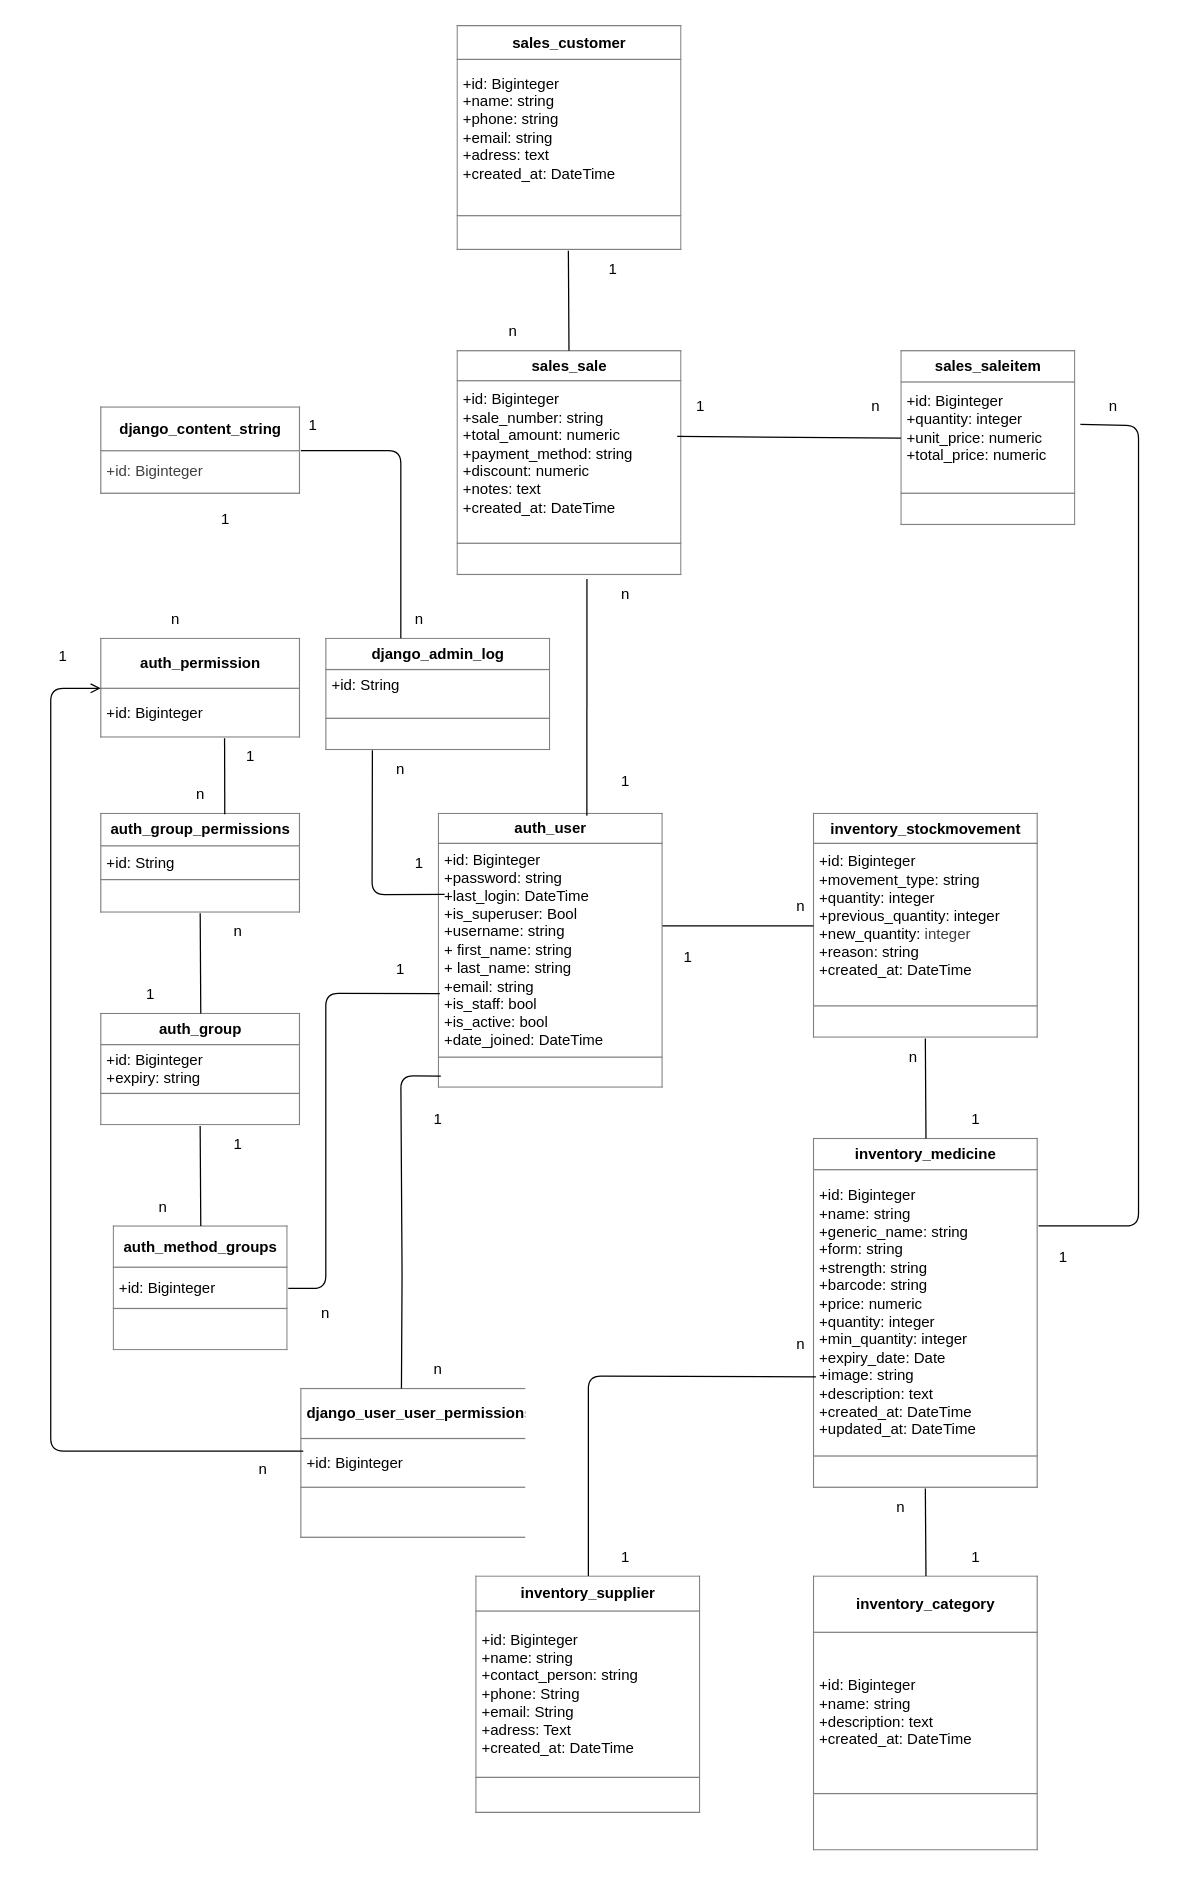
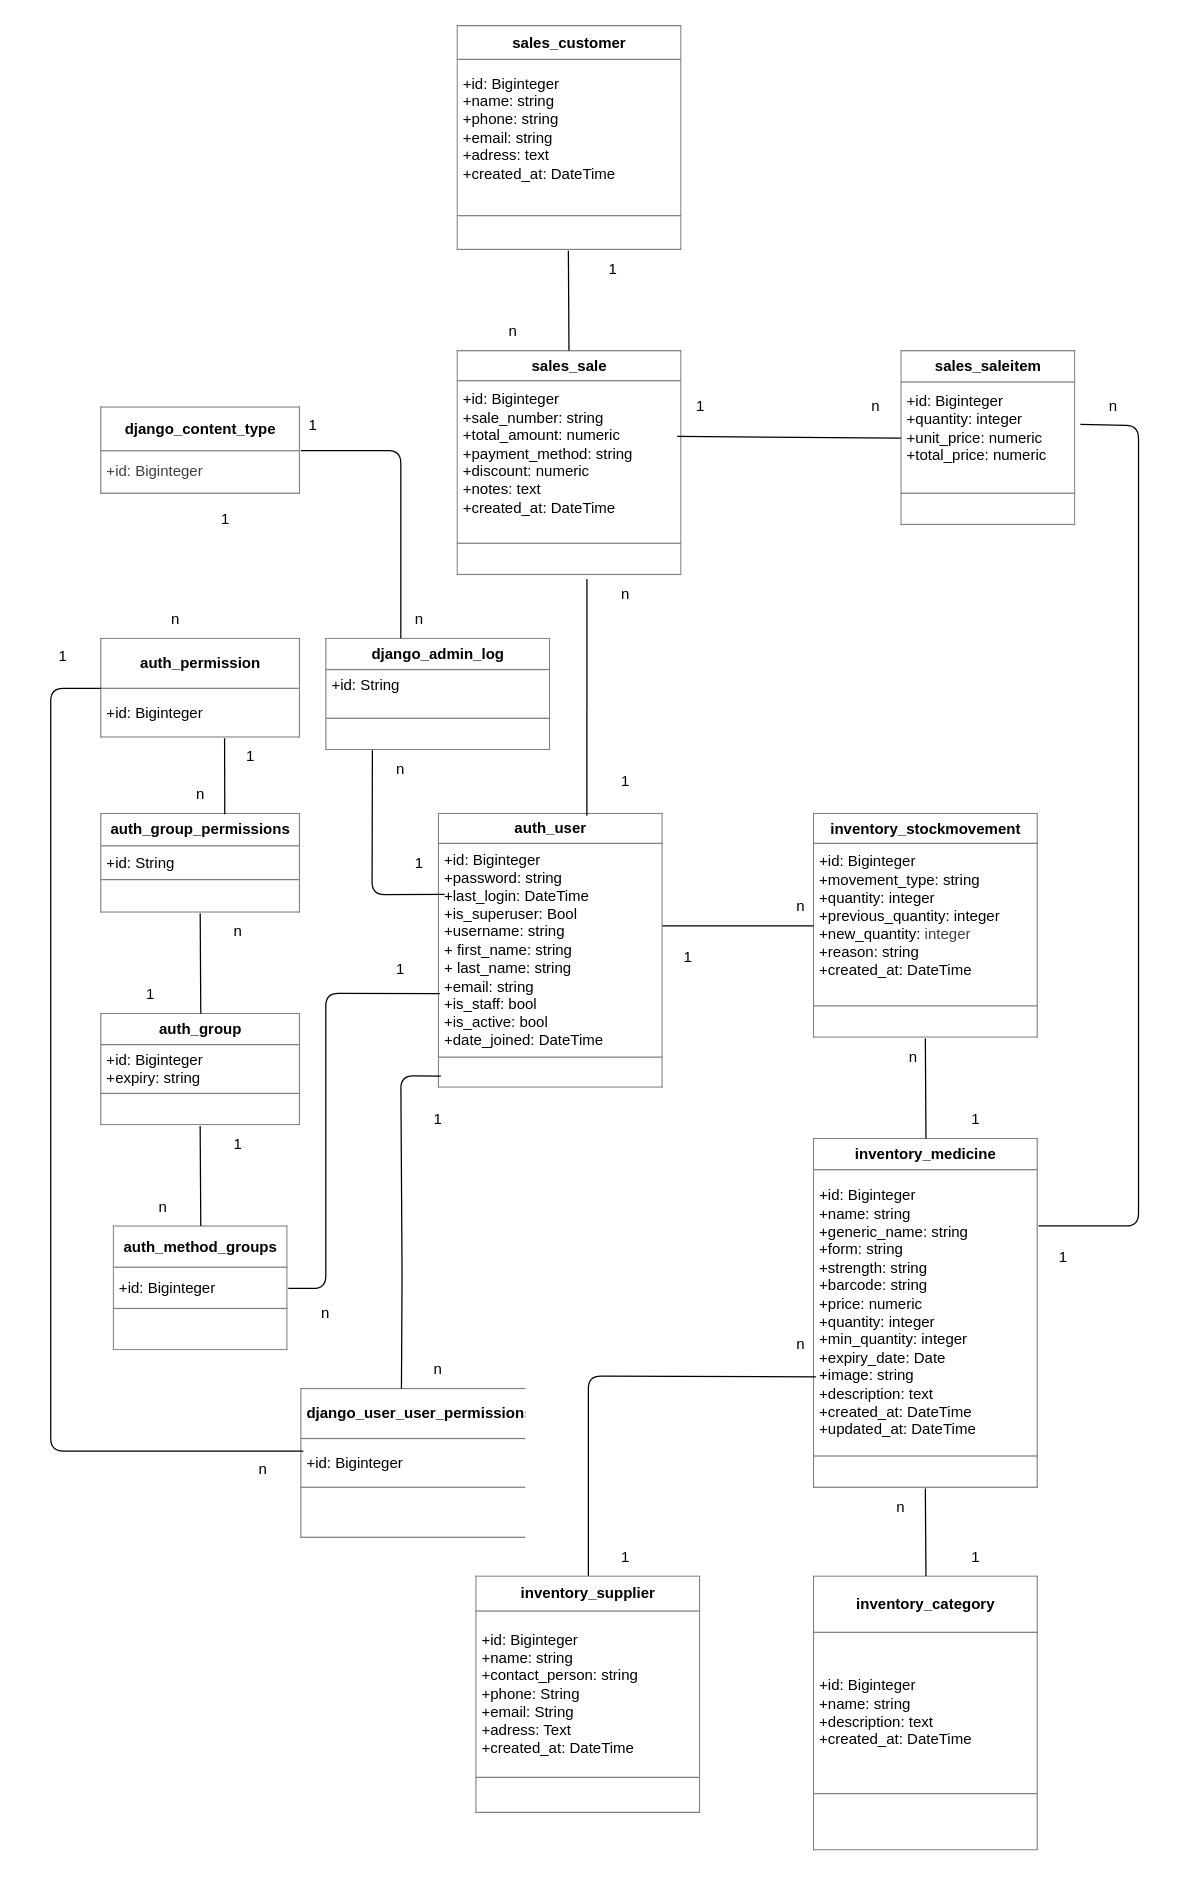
(187, 425) -> (180, 425)
(95, 688) -> (96, 688)
